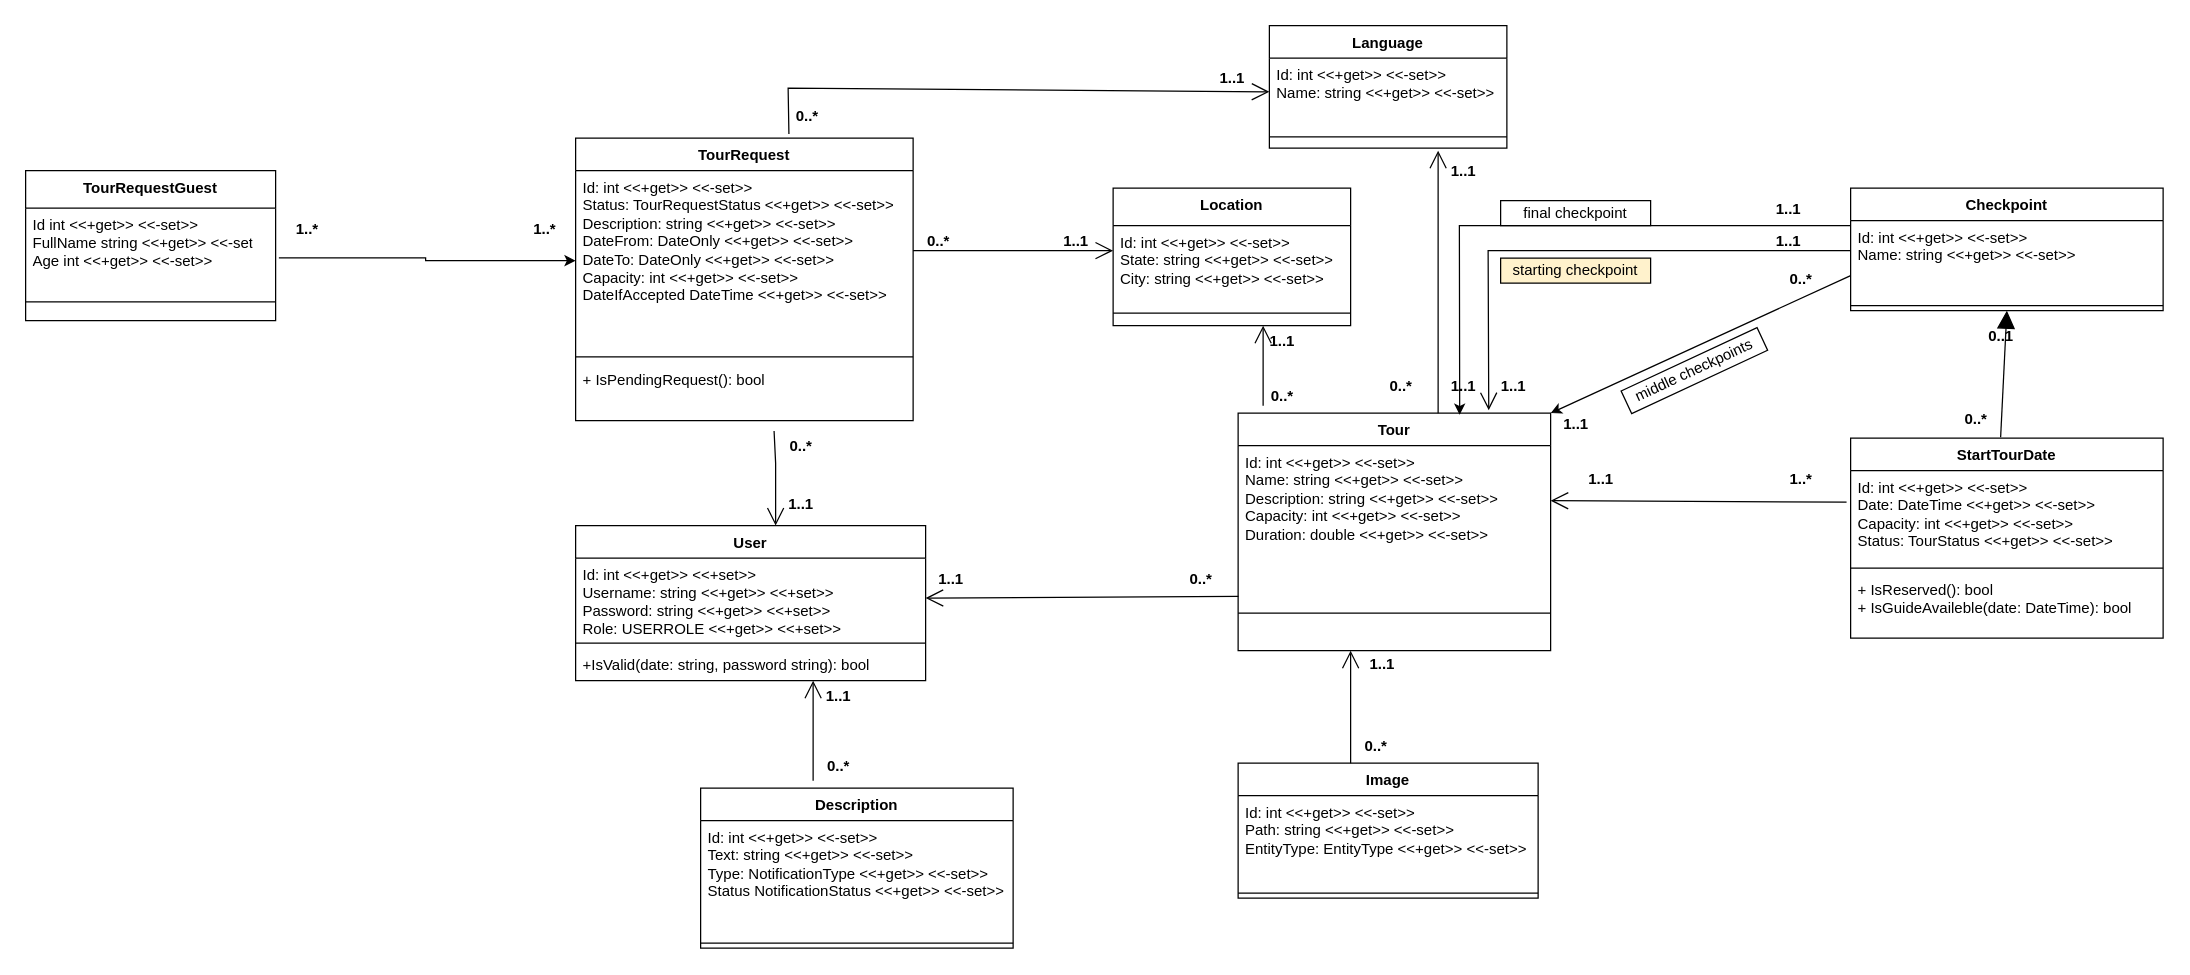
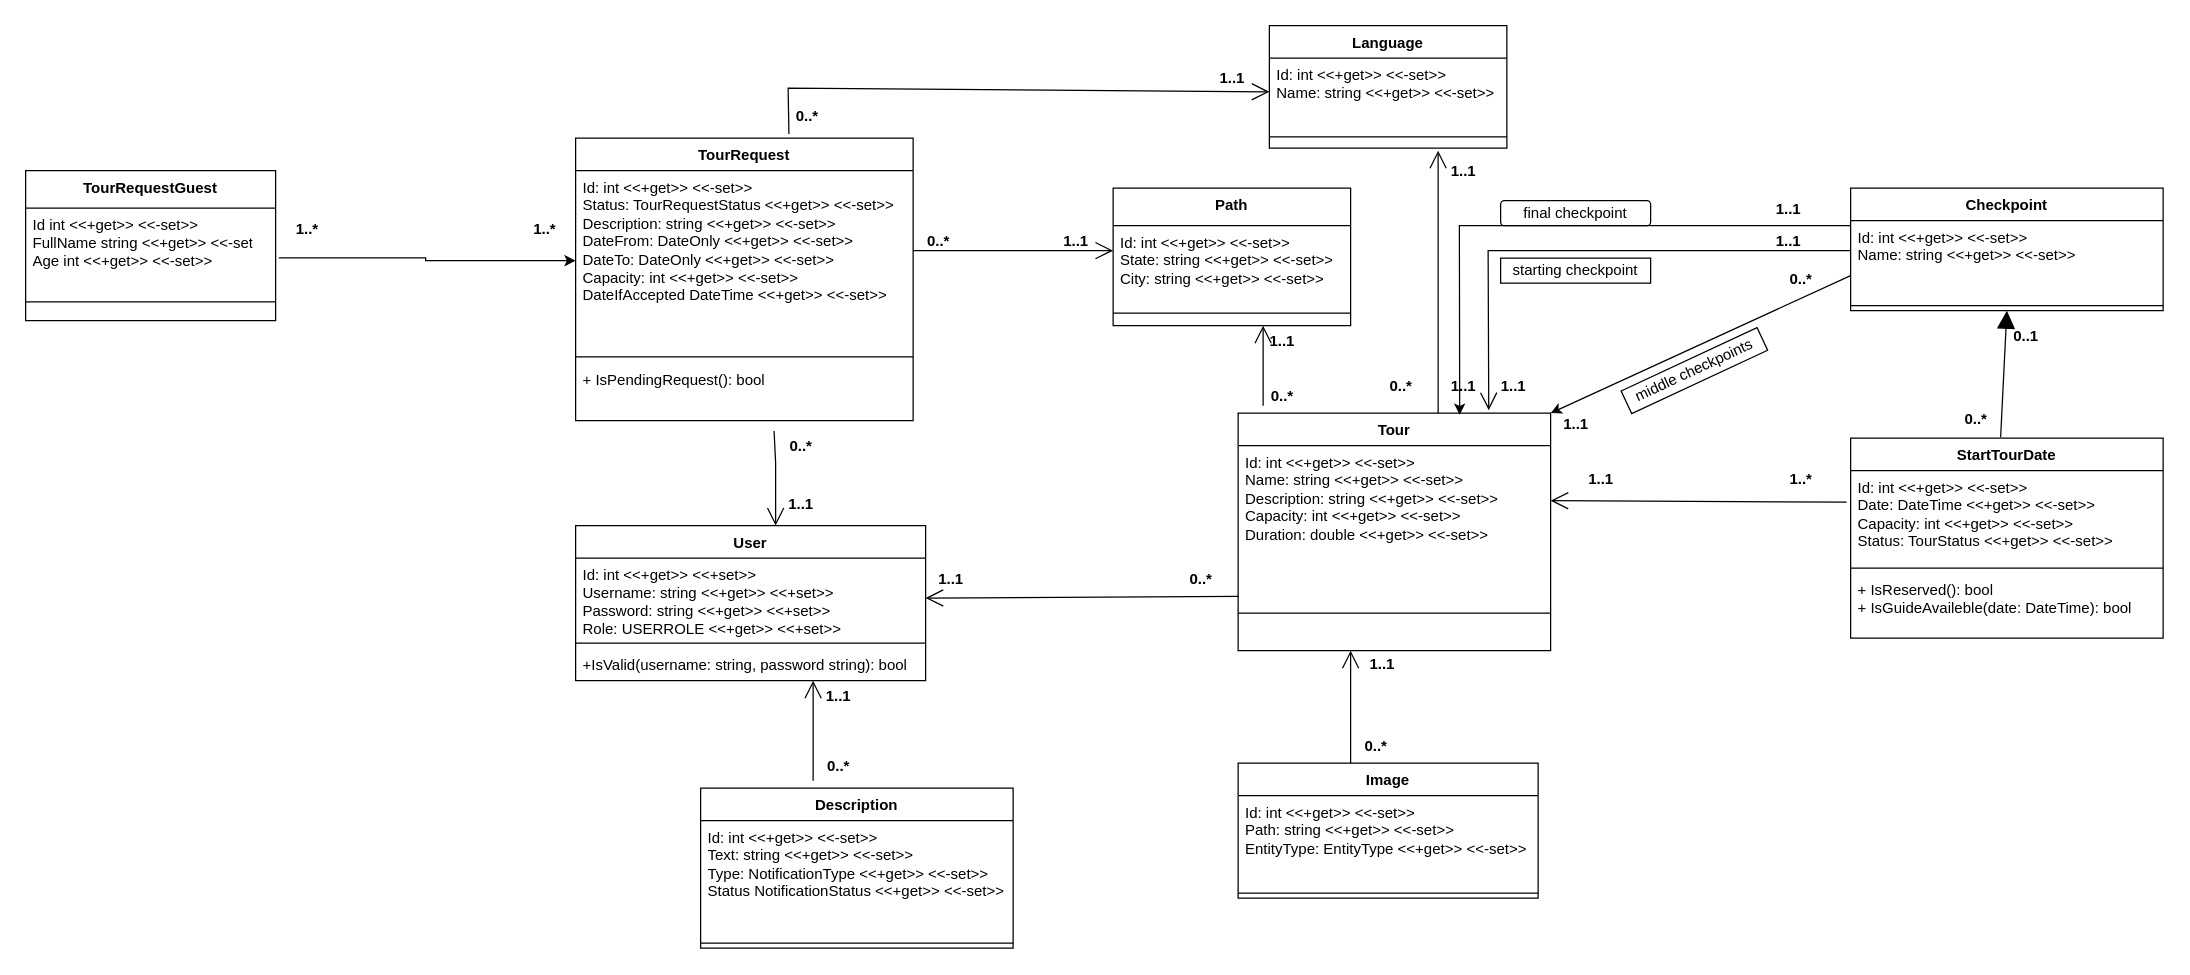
(1232, 206) -> (1232, 206)
(1576, 213) -> (1576, 213)
(1576, 271) -> (1576, 271)
(2001, 337) -> (2026, 337)
(749, 666) -> (752, 675)
